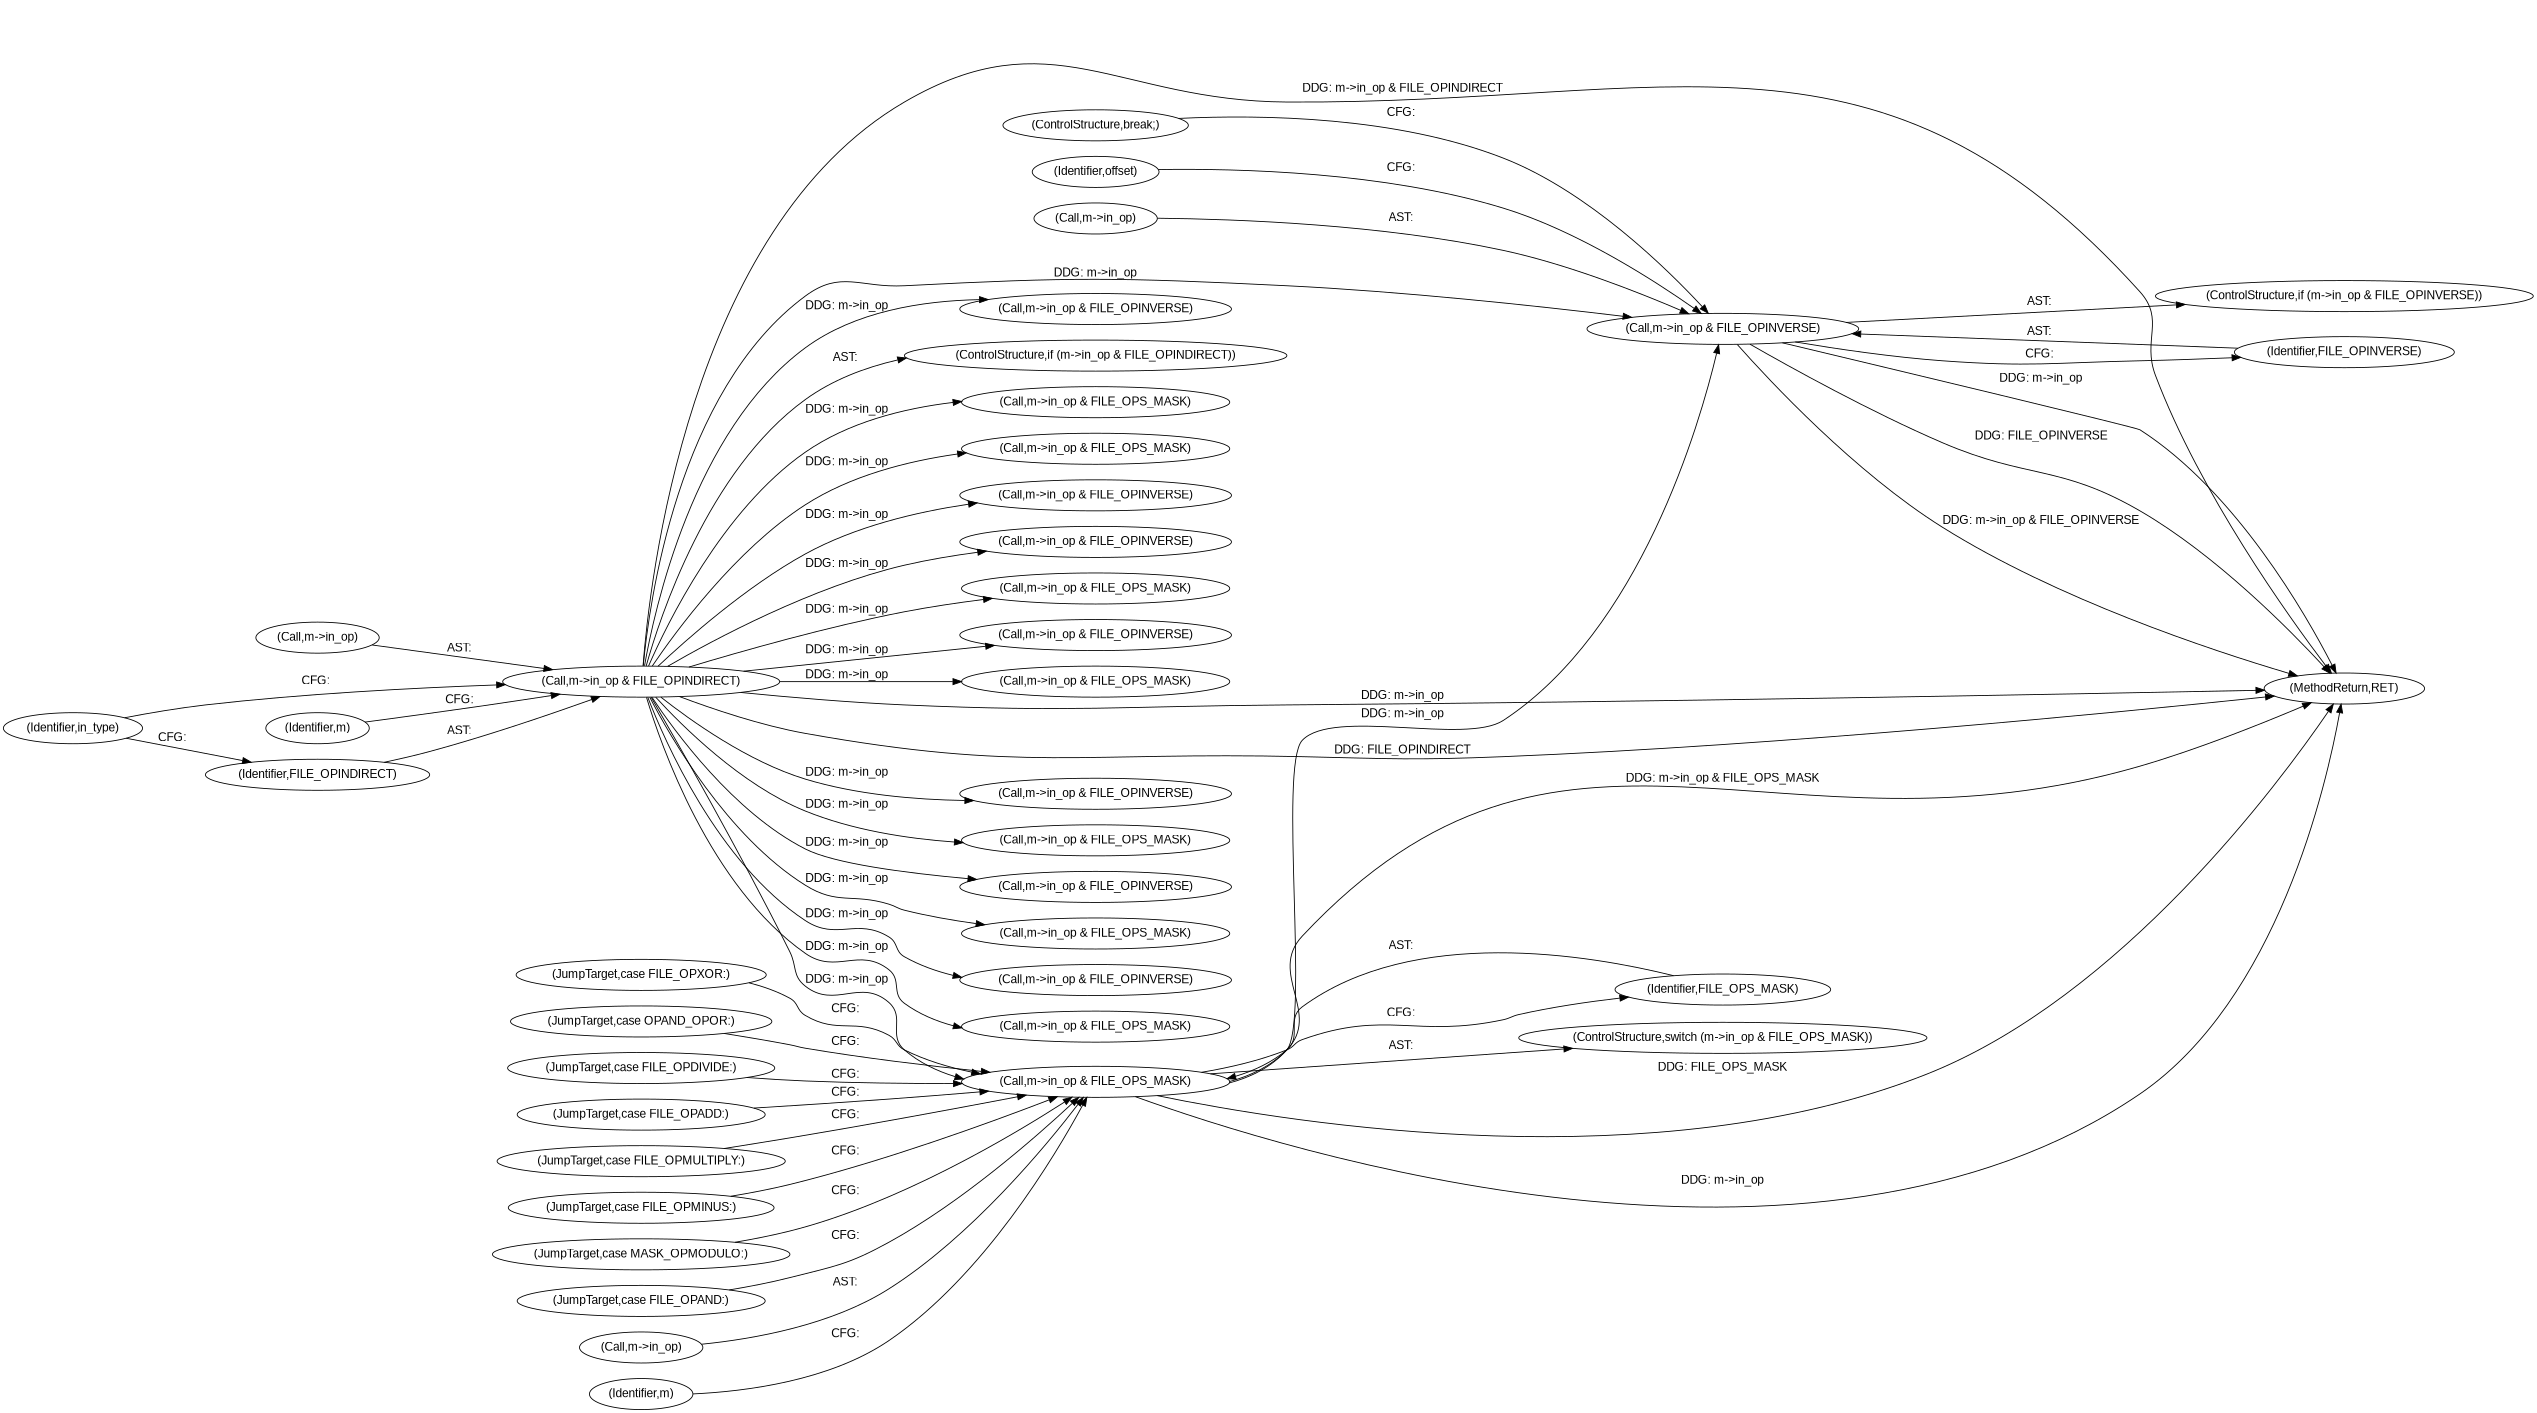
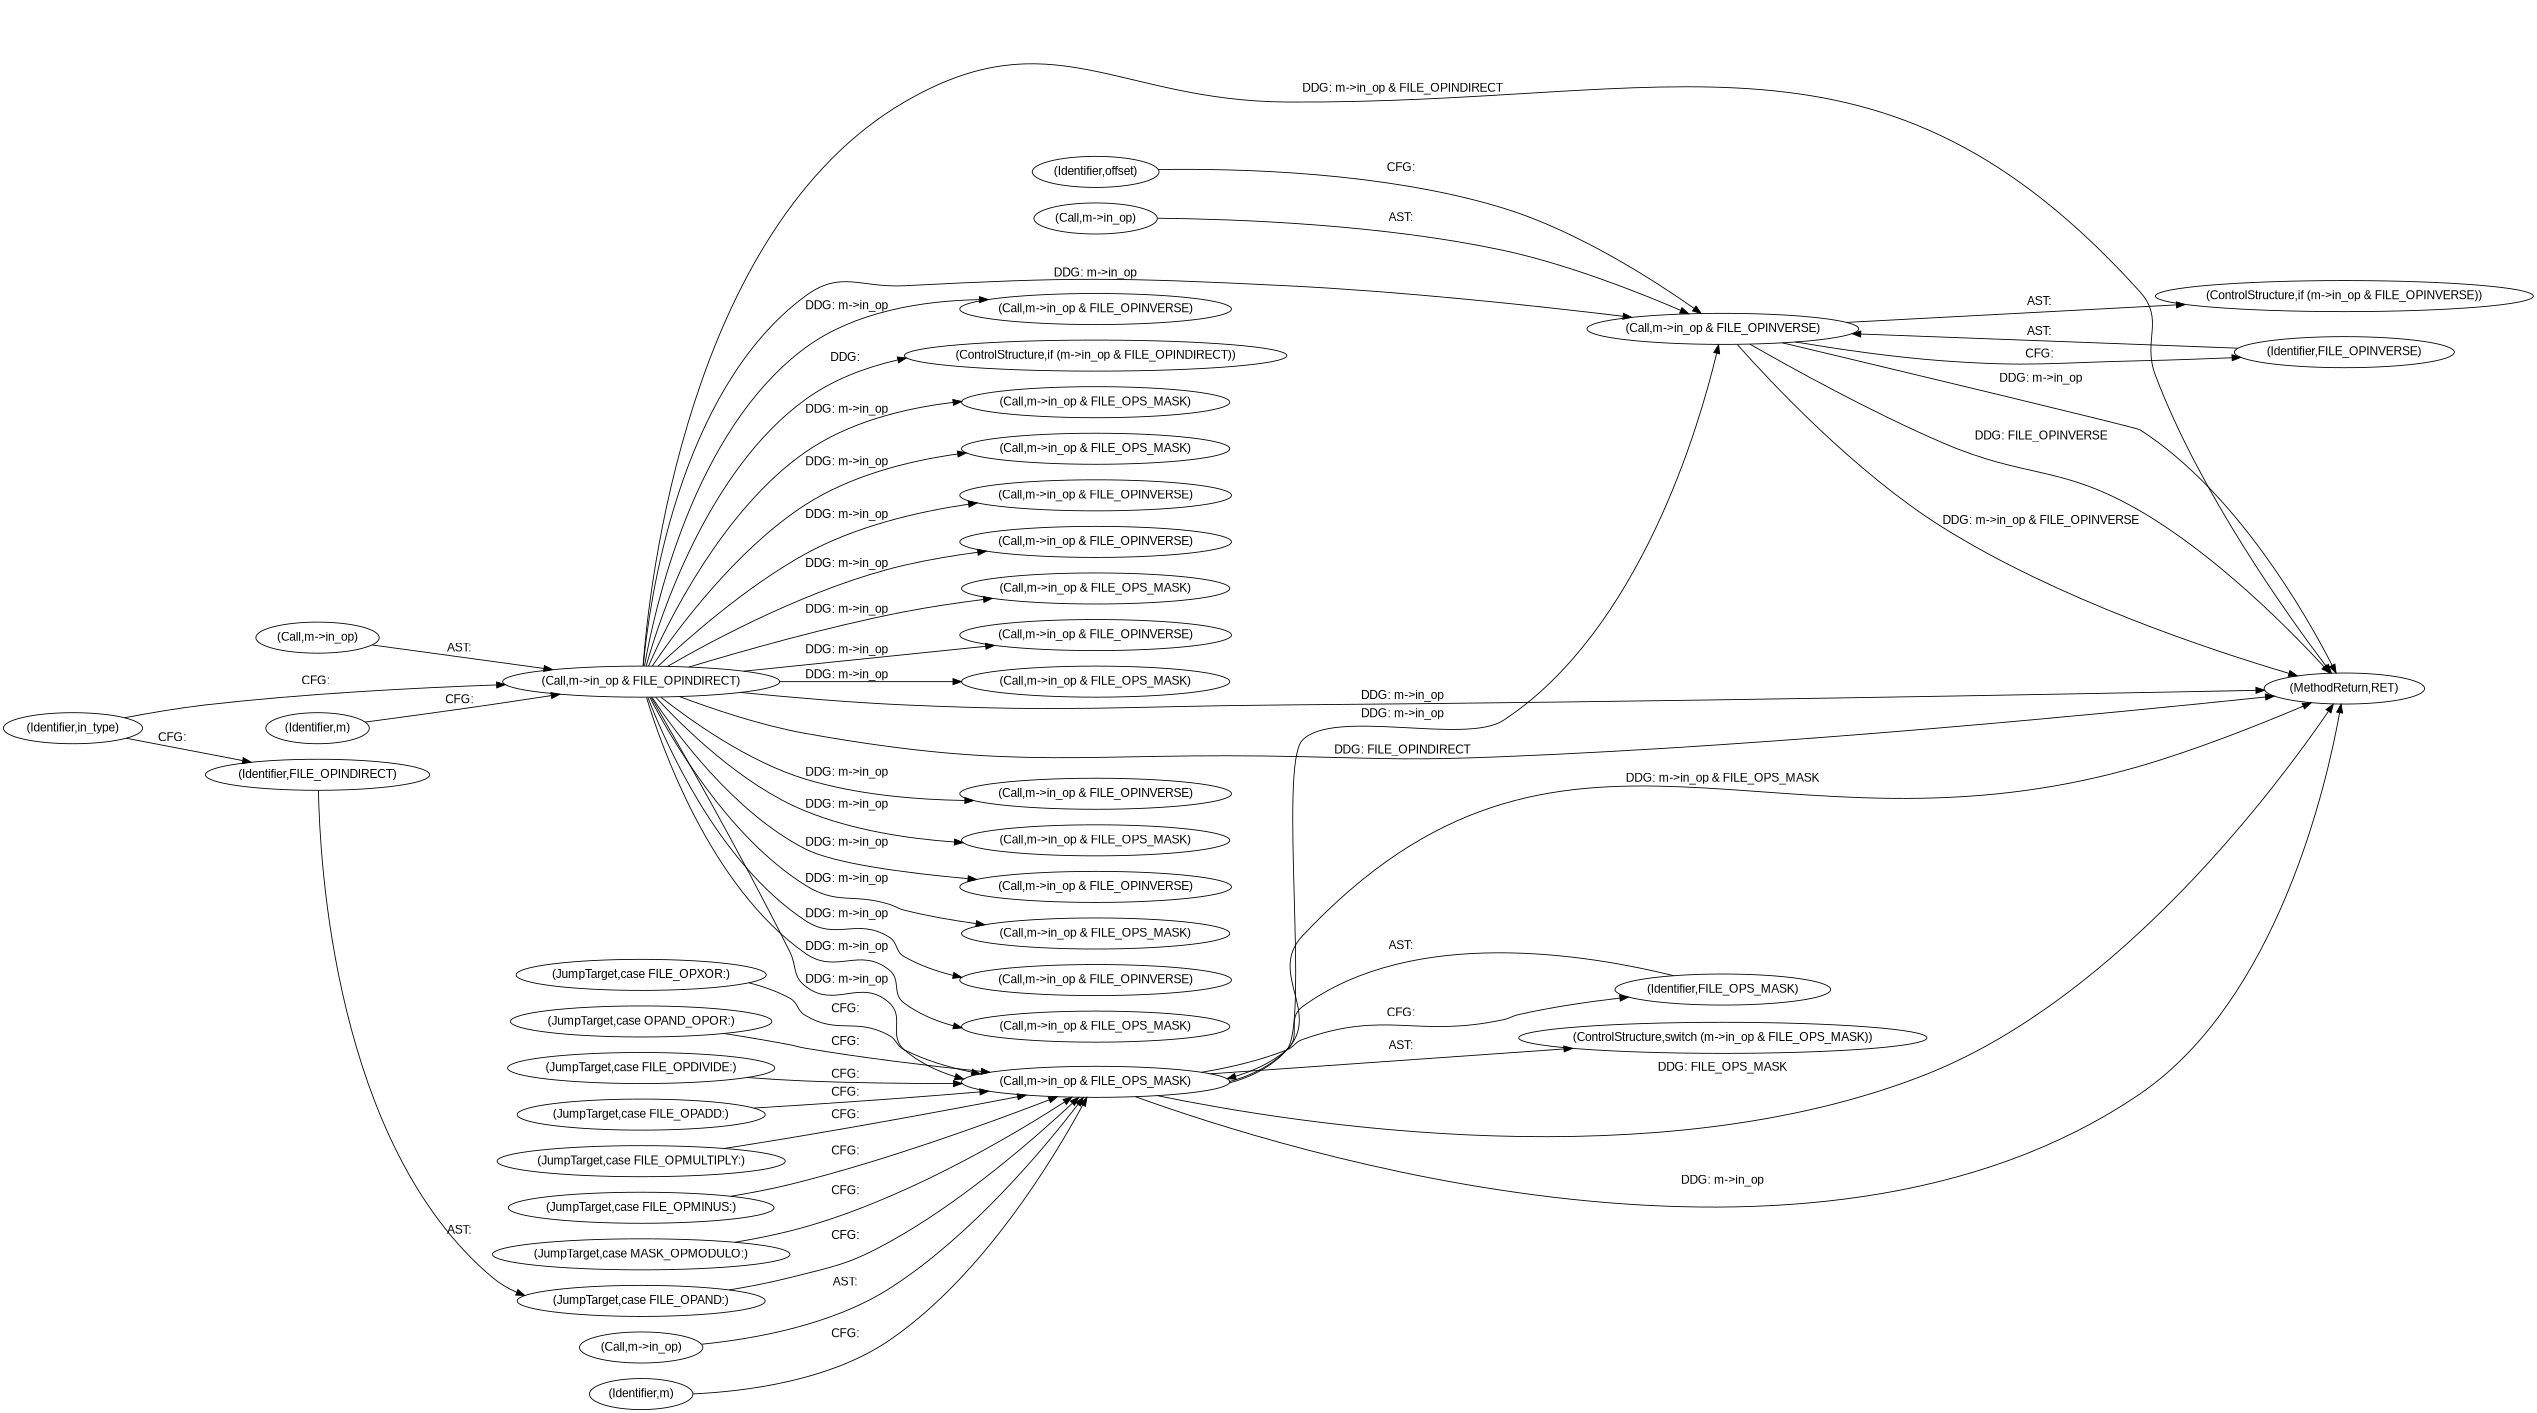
(1096, 125) -> none
(847, 358) -> (847, 358)
(489, 734) -> (363, 1066)
